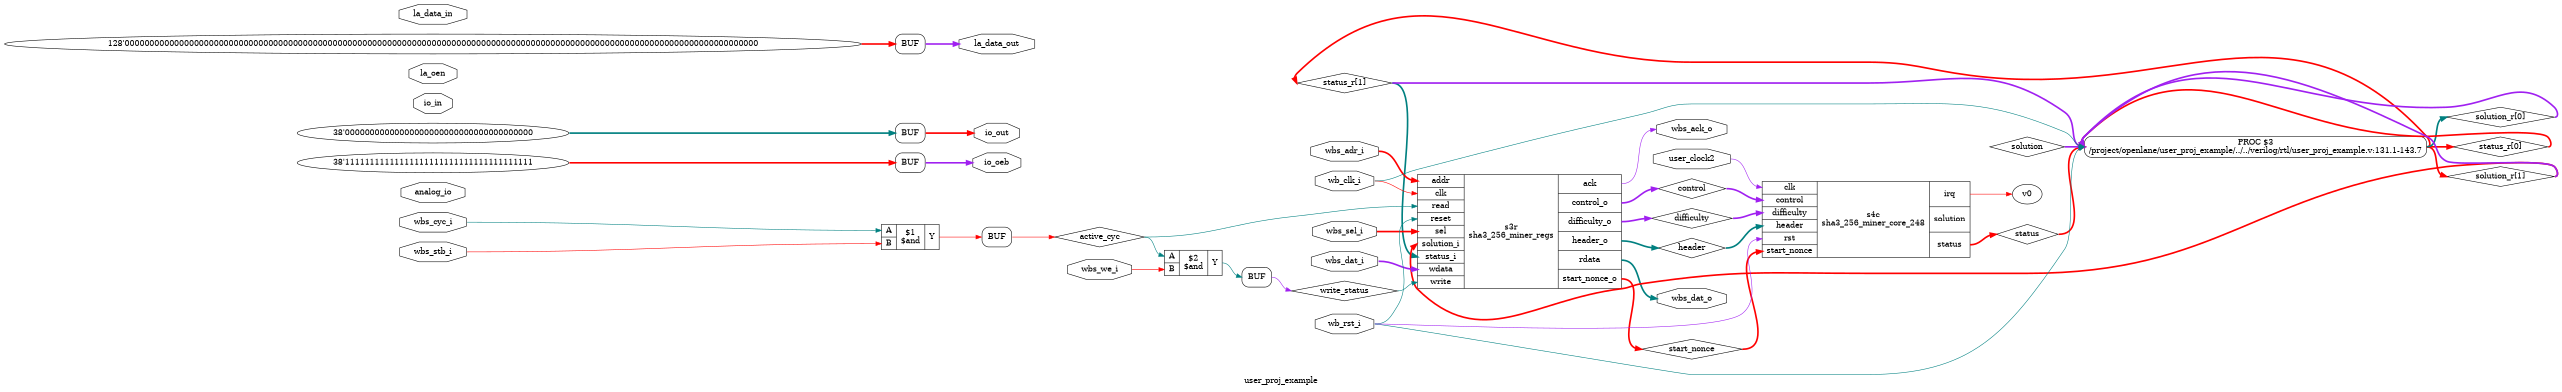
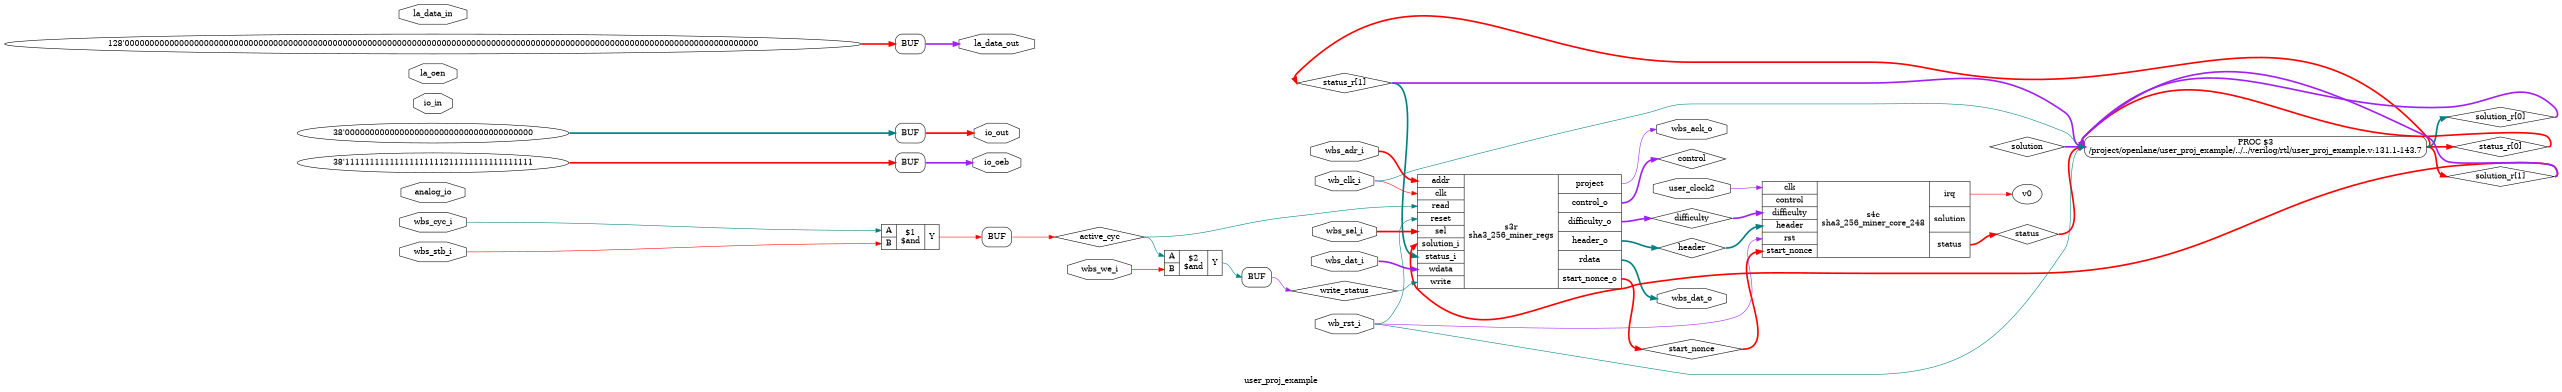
(433, 163) -> (433, 163)
(1590, 184) -> (1590, 184)
(1742, 193) -> none
